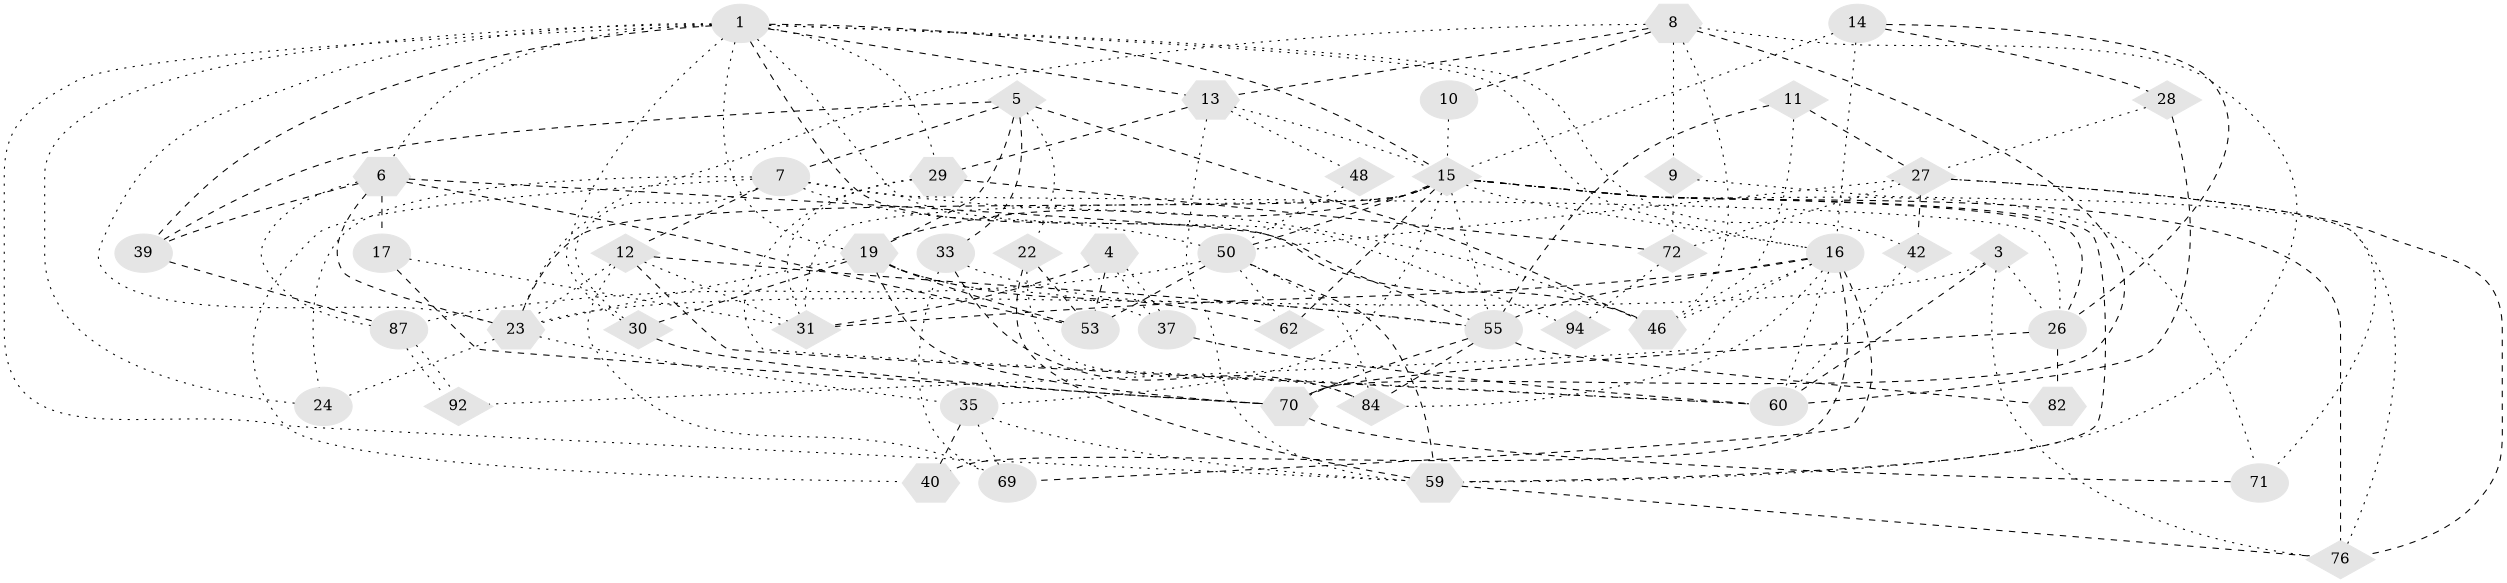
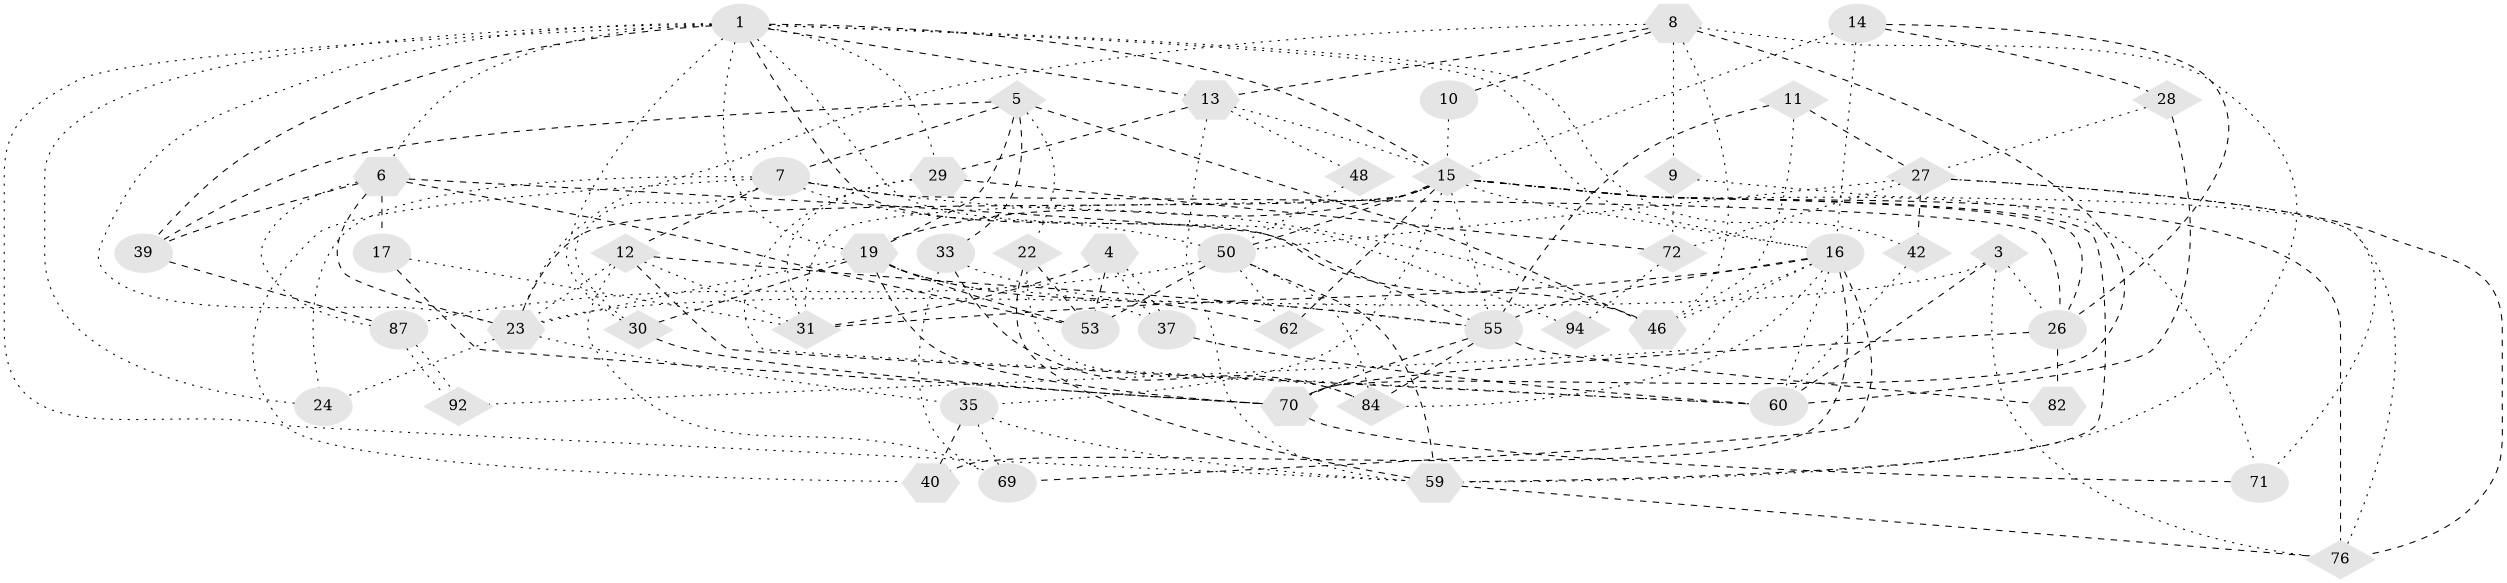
(1464, 202) -> (1464, 202)
